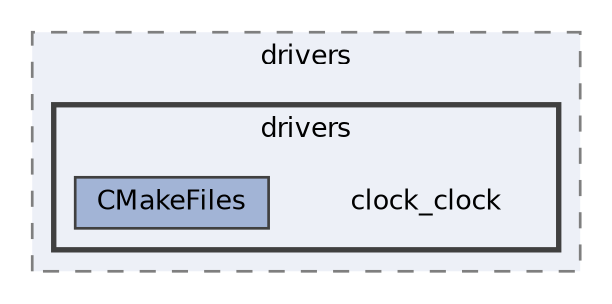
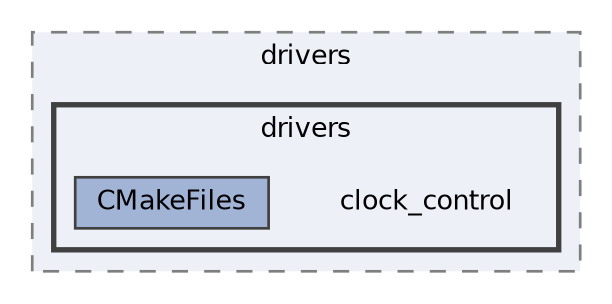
(427, 203) -> (427, 203)
